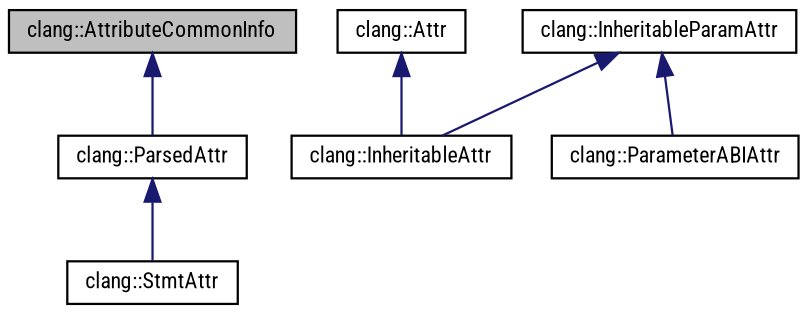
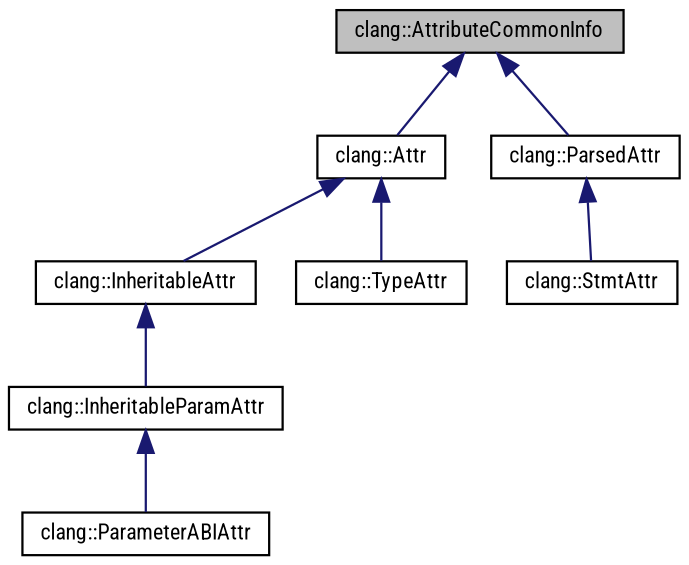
(520, 99) -> (146, 357)
none -> (423, 103)
none -> (381, 283)
